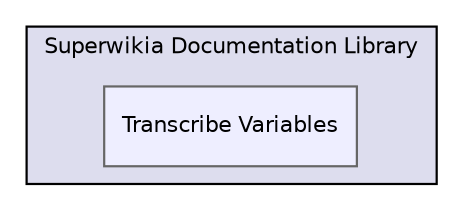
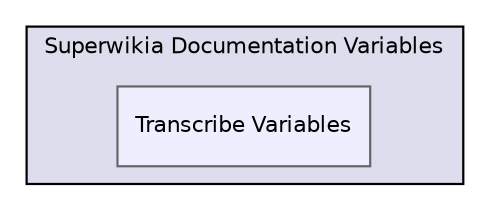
(232, 48) -> (245, 48)
